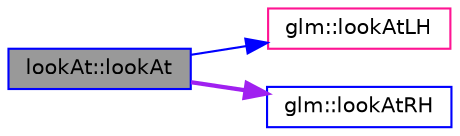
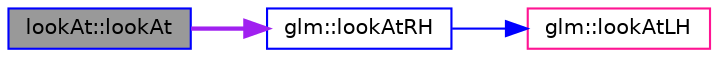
(219, 50) -> (479, 29)
